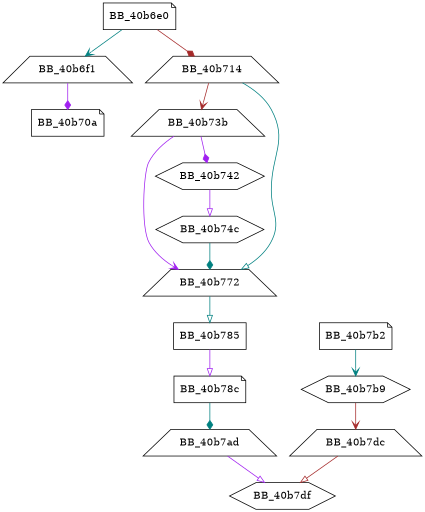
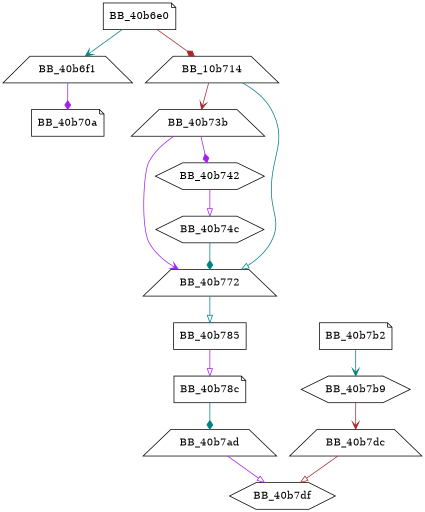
(212, 70) -> (212, 70)
